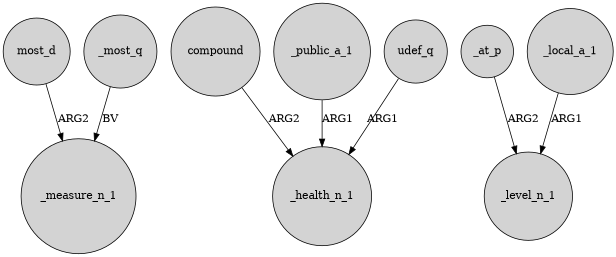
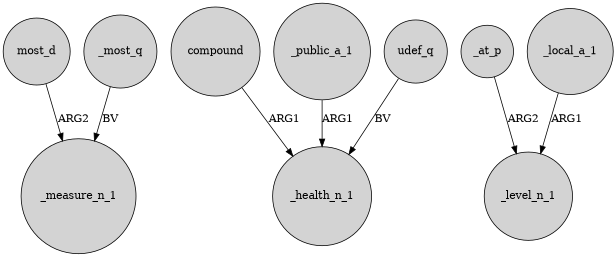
(284, 119) -> (284, 119)
(383, 119) -> (383, 119)
